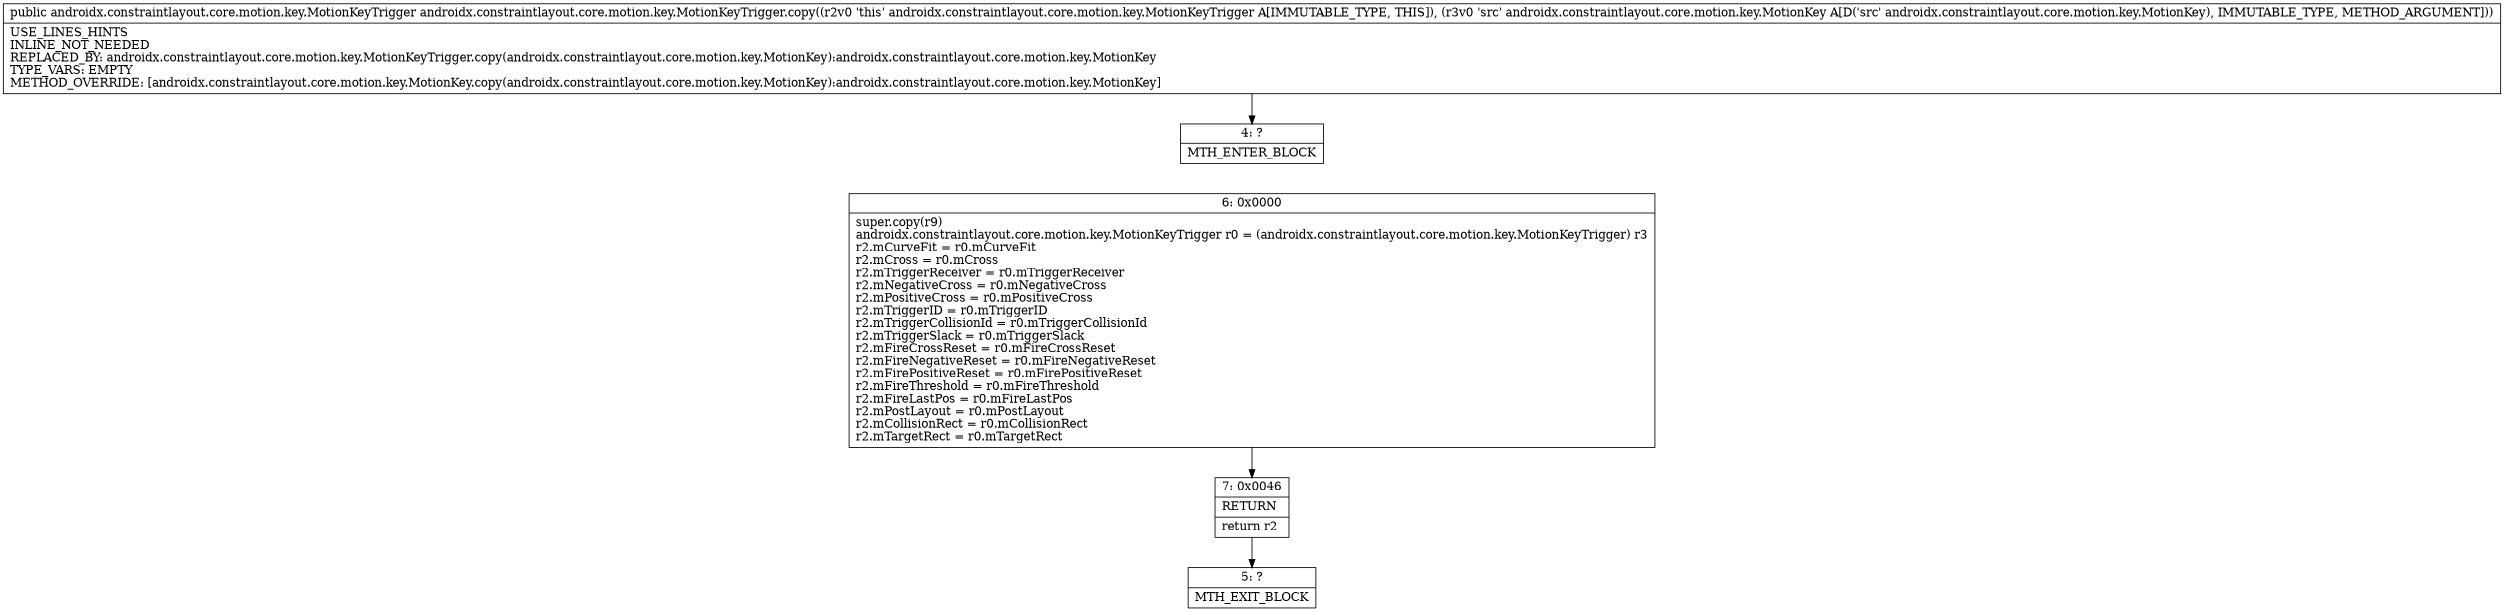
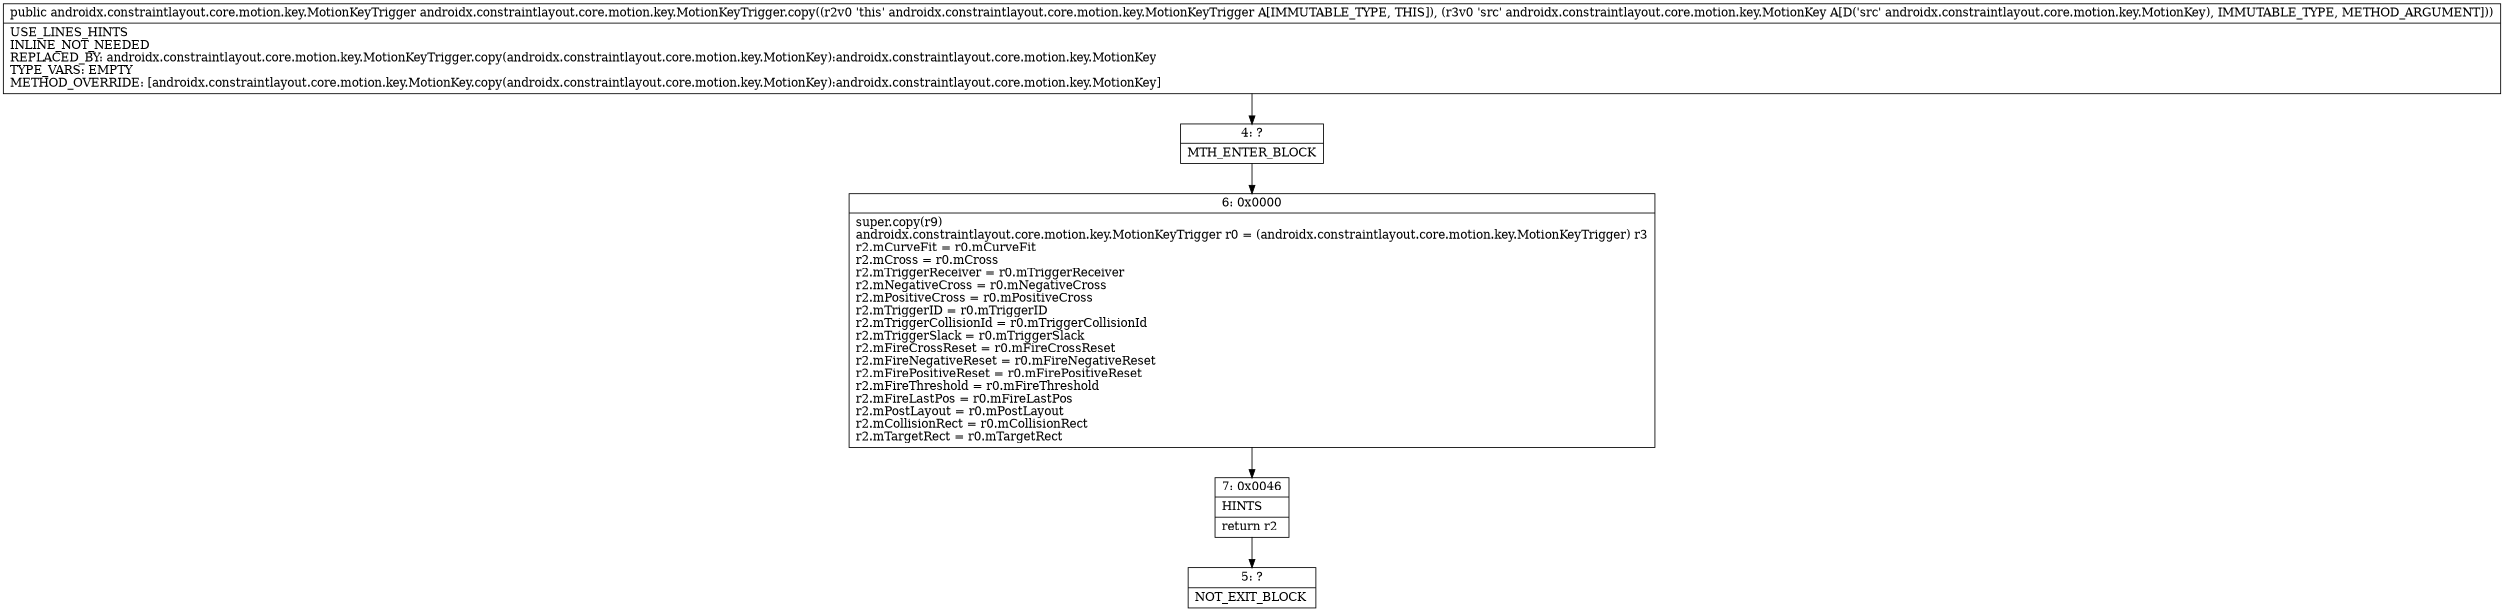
none -> (1252, 174)
(1249, 507) -> (1242, 507)
(1252, 597) -> (1251, 597)
